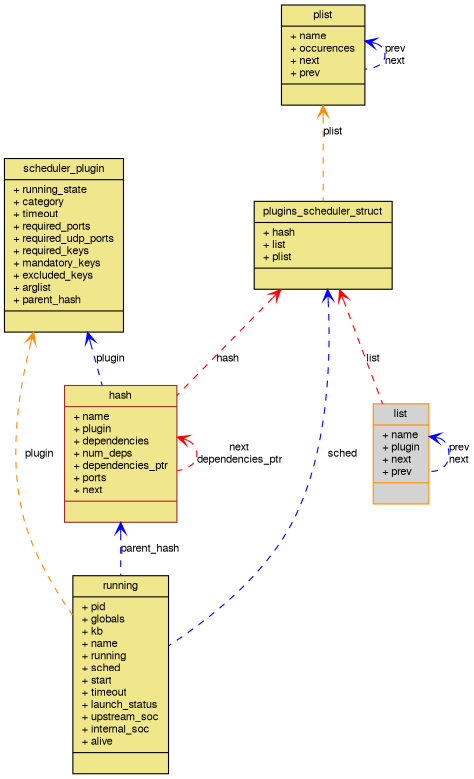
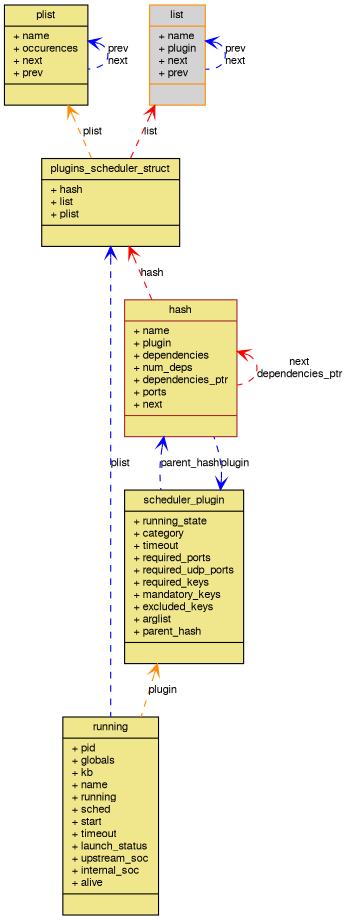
(363, 352) -> (140, 137)
(343, 454) -> (121, 463)
(121, 555) -> (160, 469)
